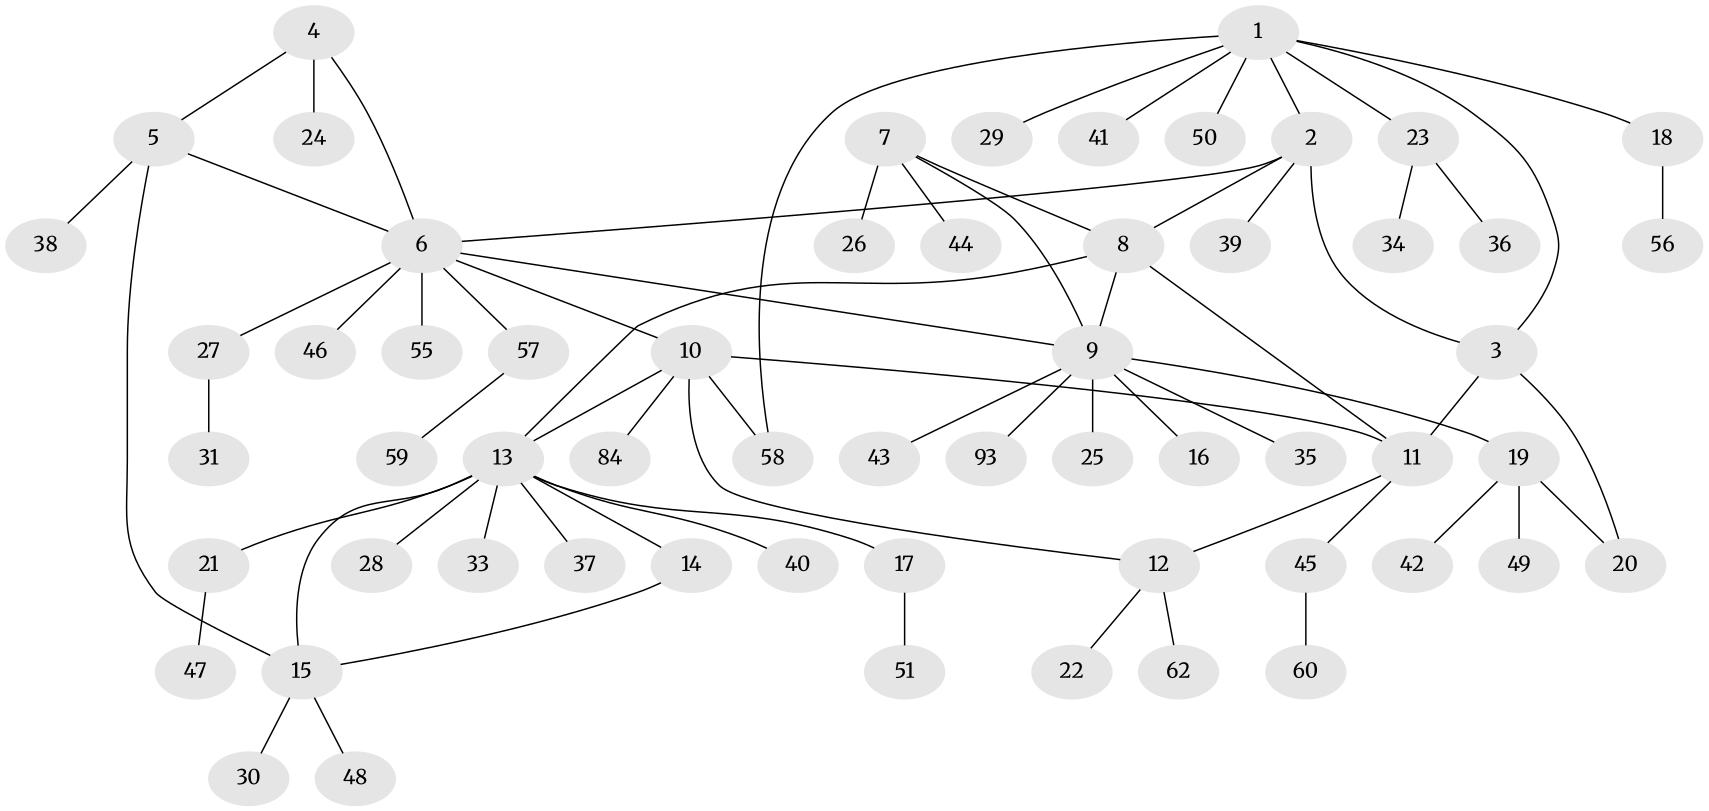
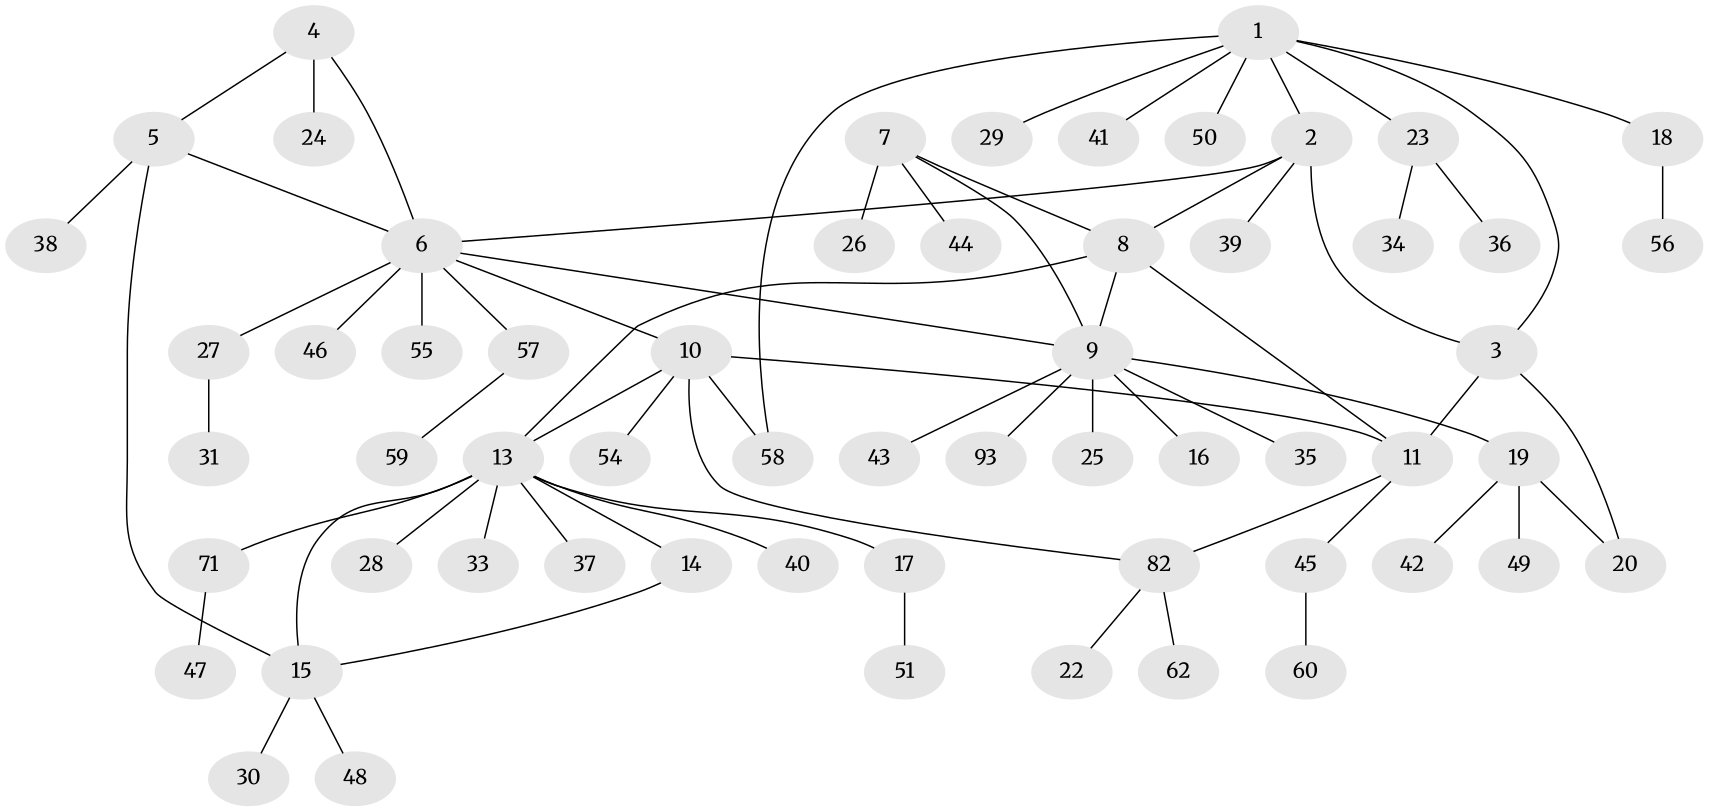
(610, 459) -> (610, 459)
(209, 566) -> (209, 566)
(1159, 566) -> (1159, 566)
